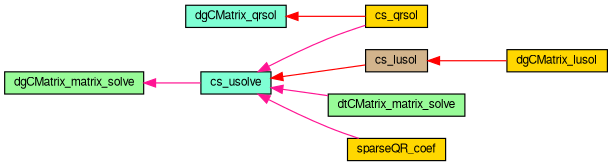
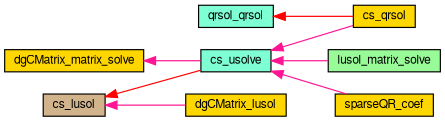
(236, 16) -> (236, 16)
(473, 61) -> (151, 105)
(324, 71) -> (159, 82)
(74, 83) -> (74, 61)
(397, 105) -> (384, 61)
